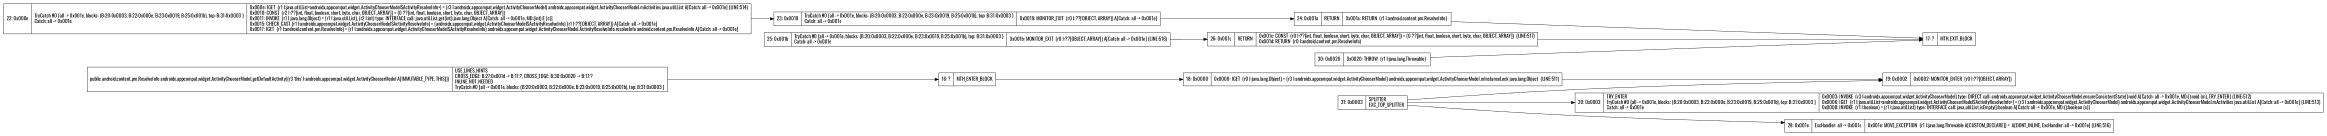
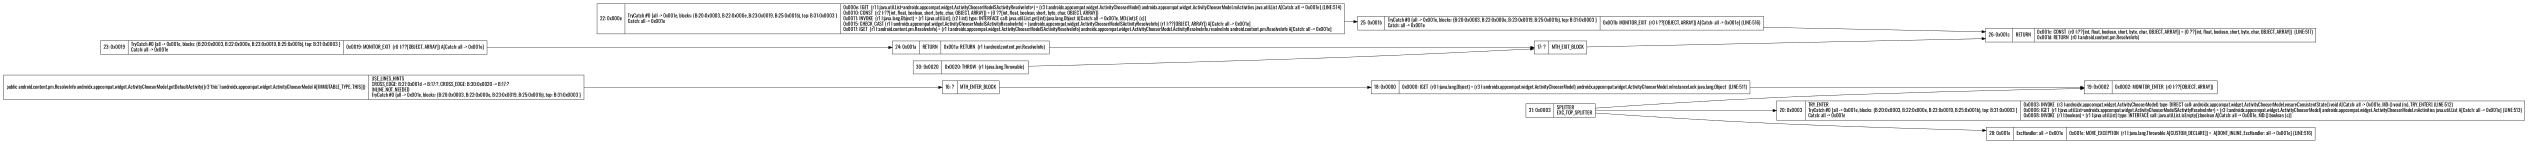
(761, 19) -> (1349, 22)
(1729, 39) -> (1784, 43)
